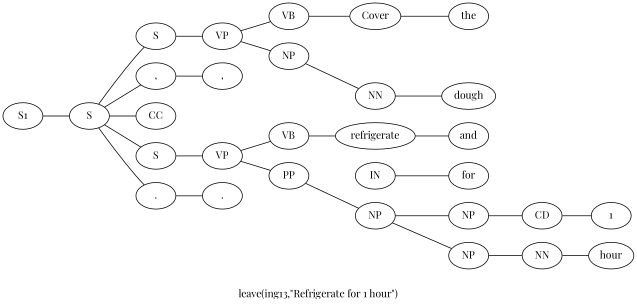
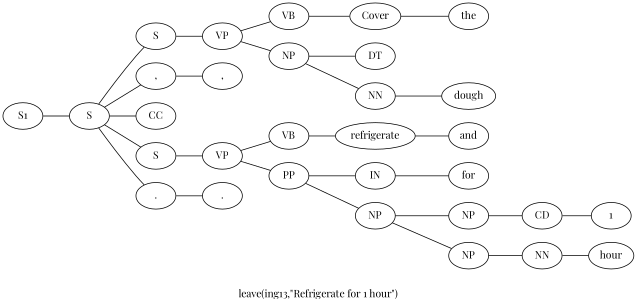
none -> (375, 56)
none -> (332, 176)
